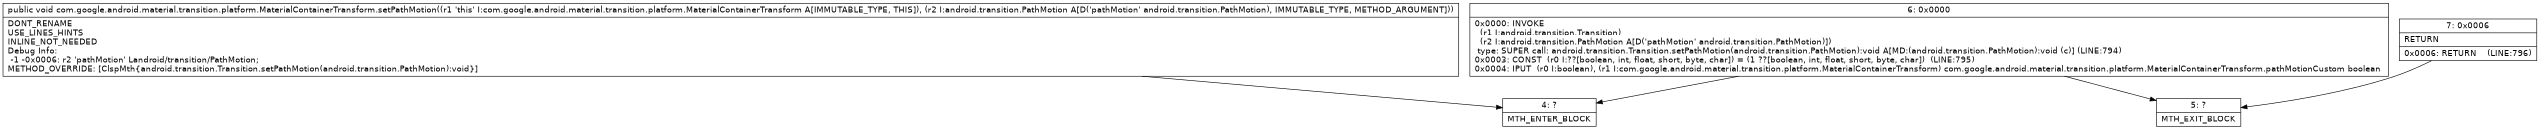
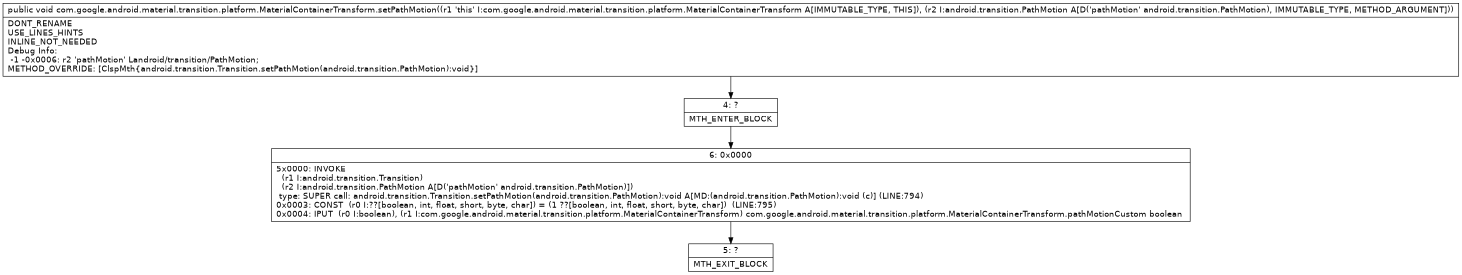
(1512, 24) -> (314, 169)
(2468, 40) -> none
(1670, 89) -> (731, 134)
